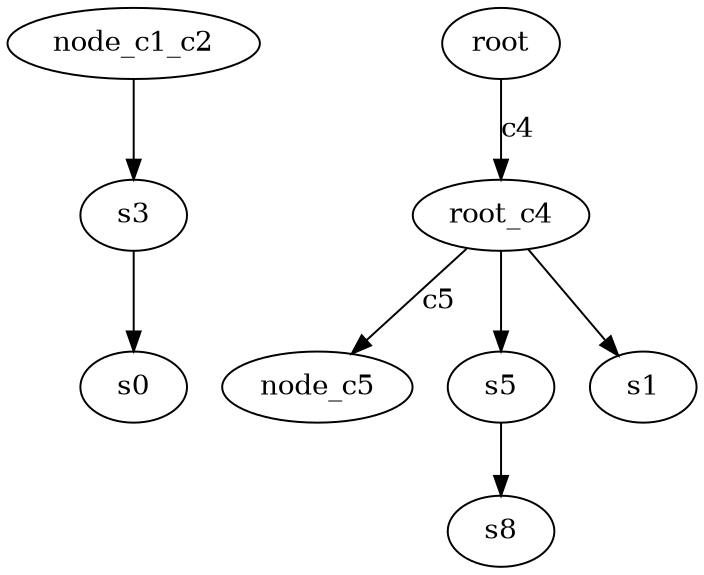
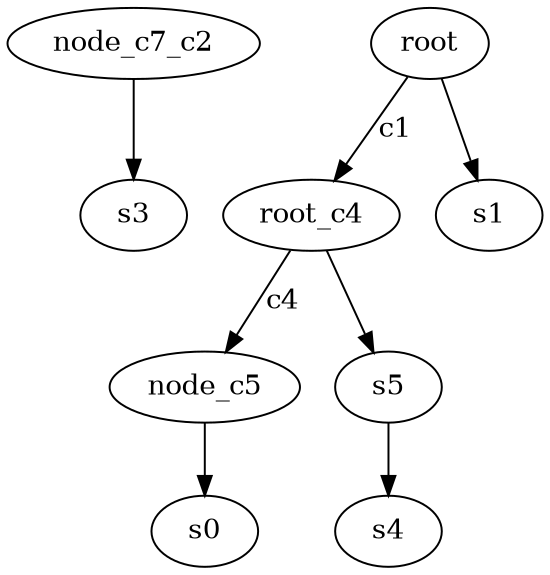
(134, 43) -> (134, 43)
(518, 129) -> (395, 129)
(134, 291) -> (205, 449)
(567, 295) -> (456, 120)
(439, 301) -> (283, 301)
(501, 531) -> (388, 531)
